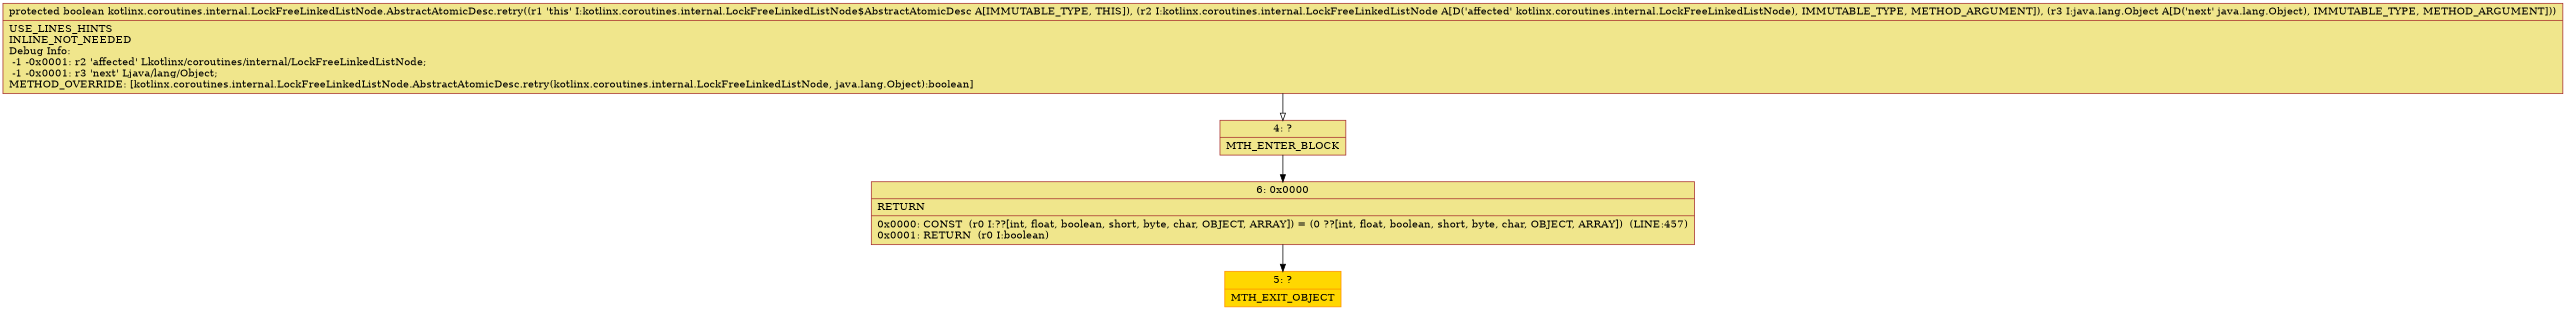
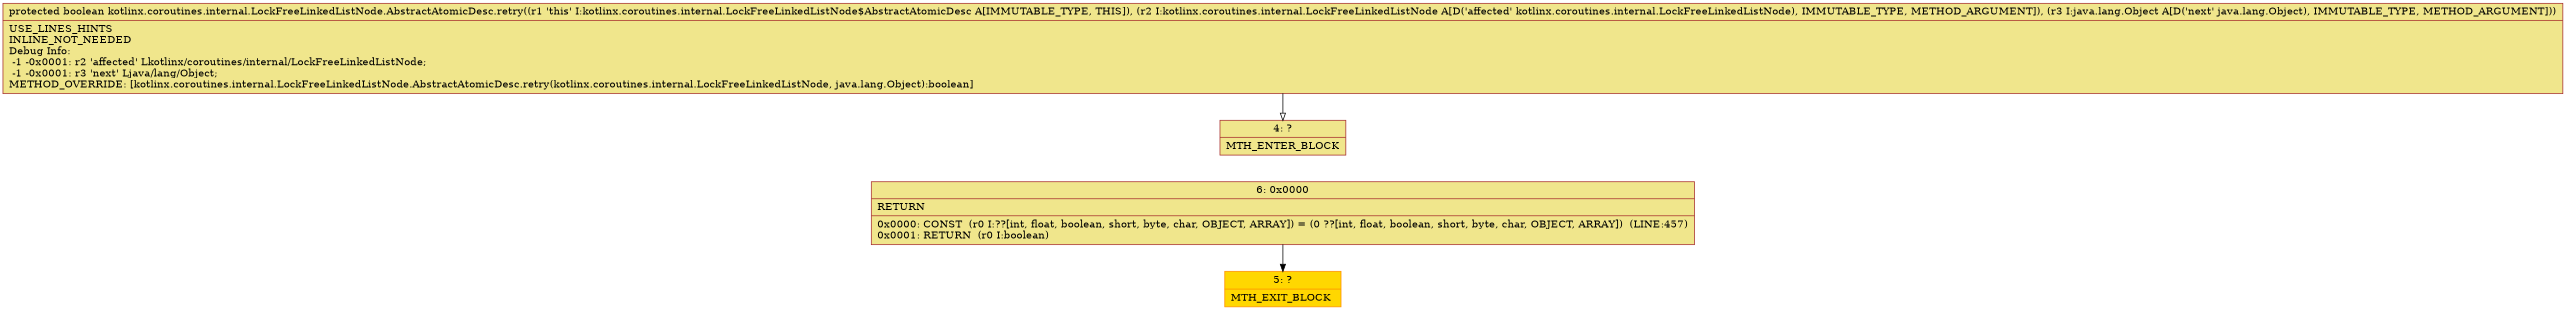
(1283, 165) -> none
(1283, 298) -> (1281, 298)
